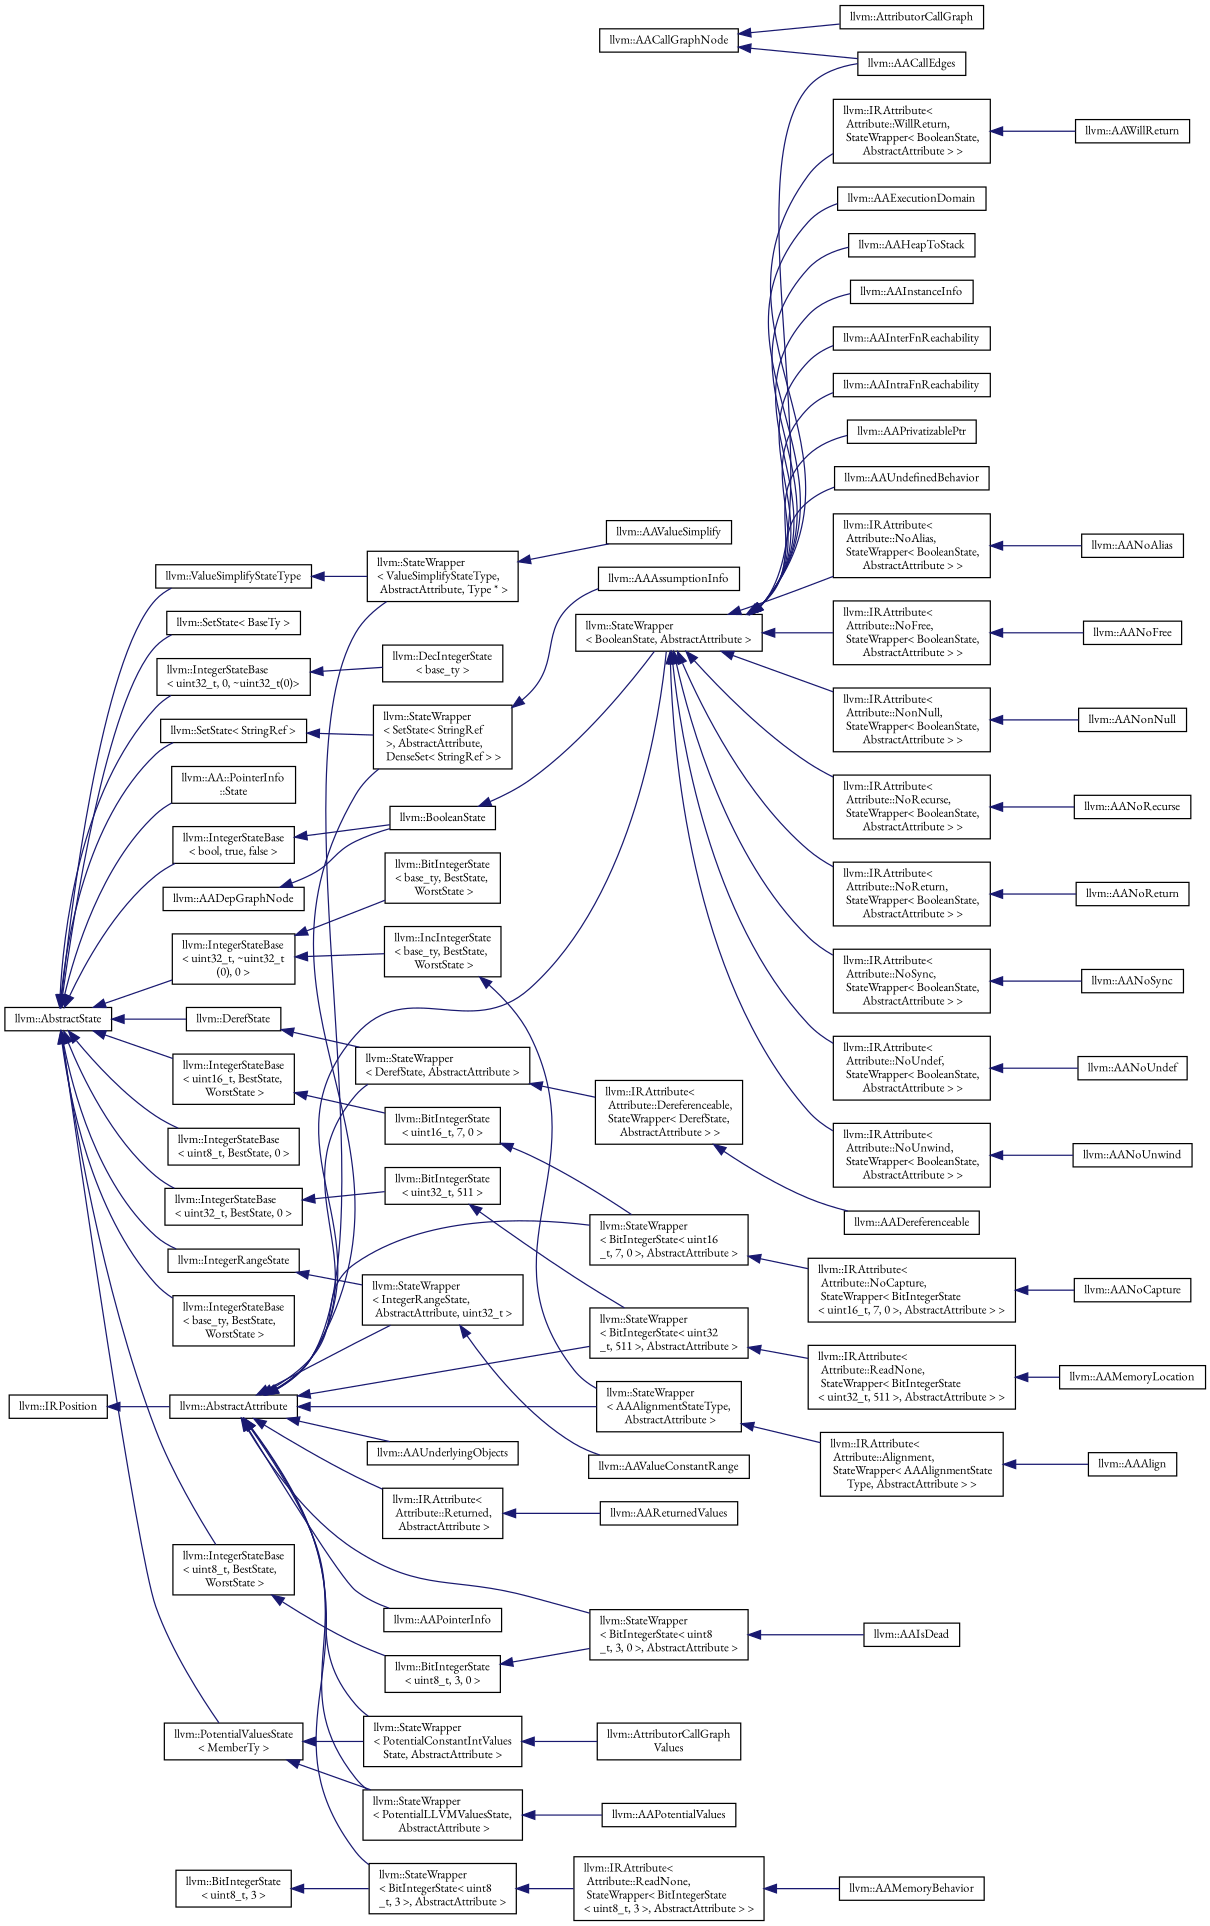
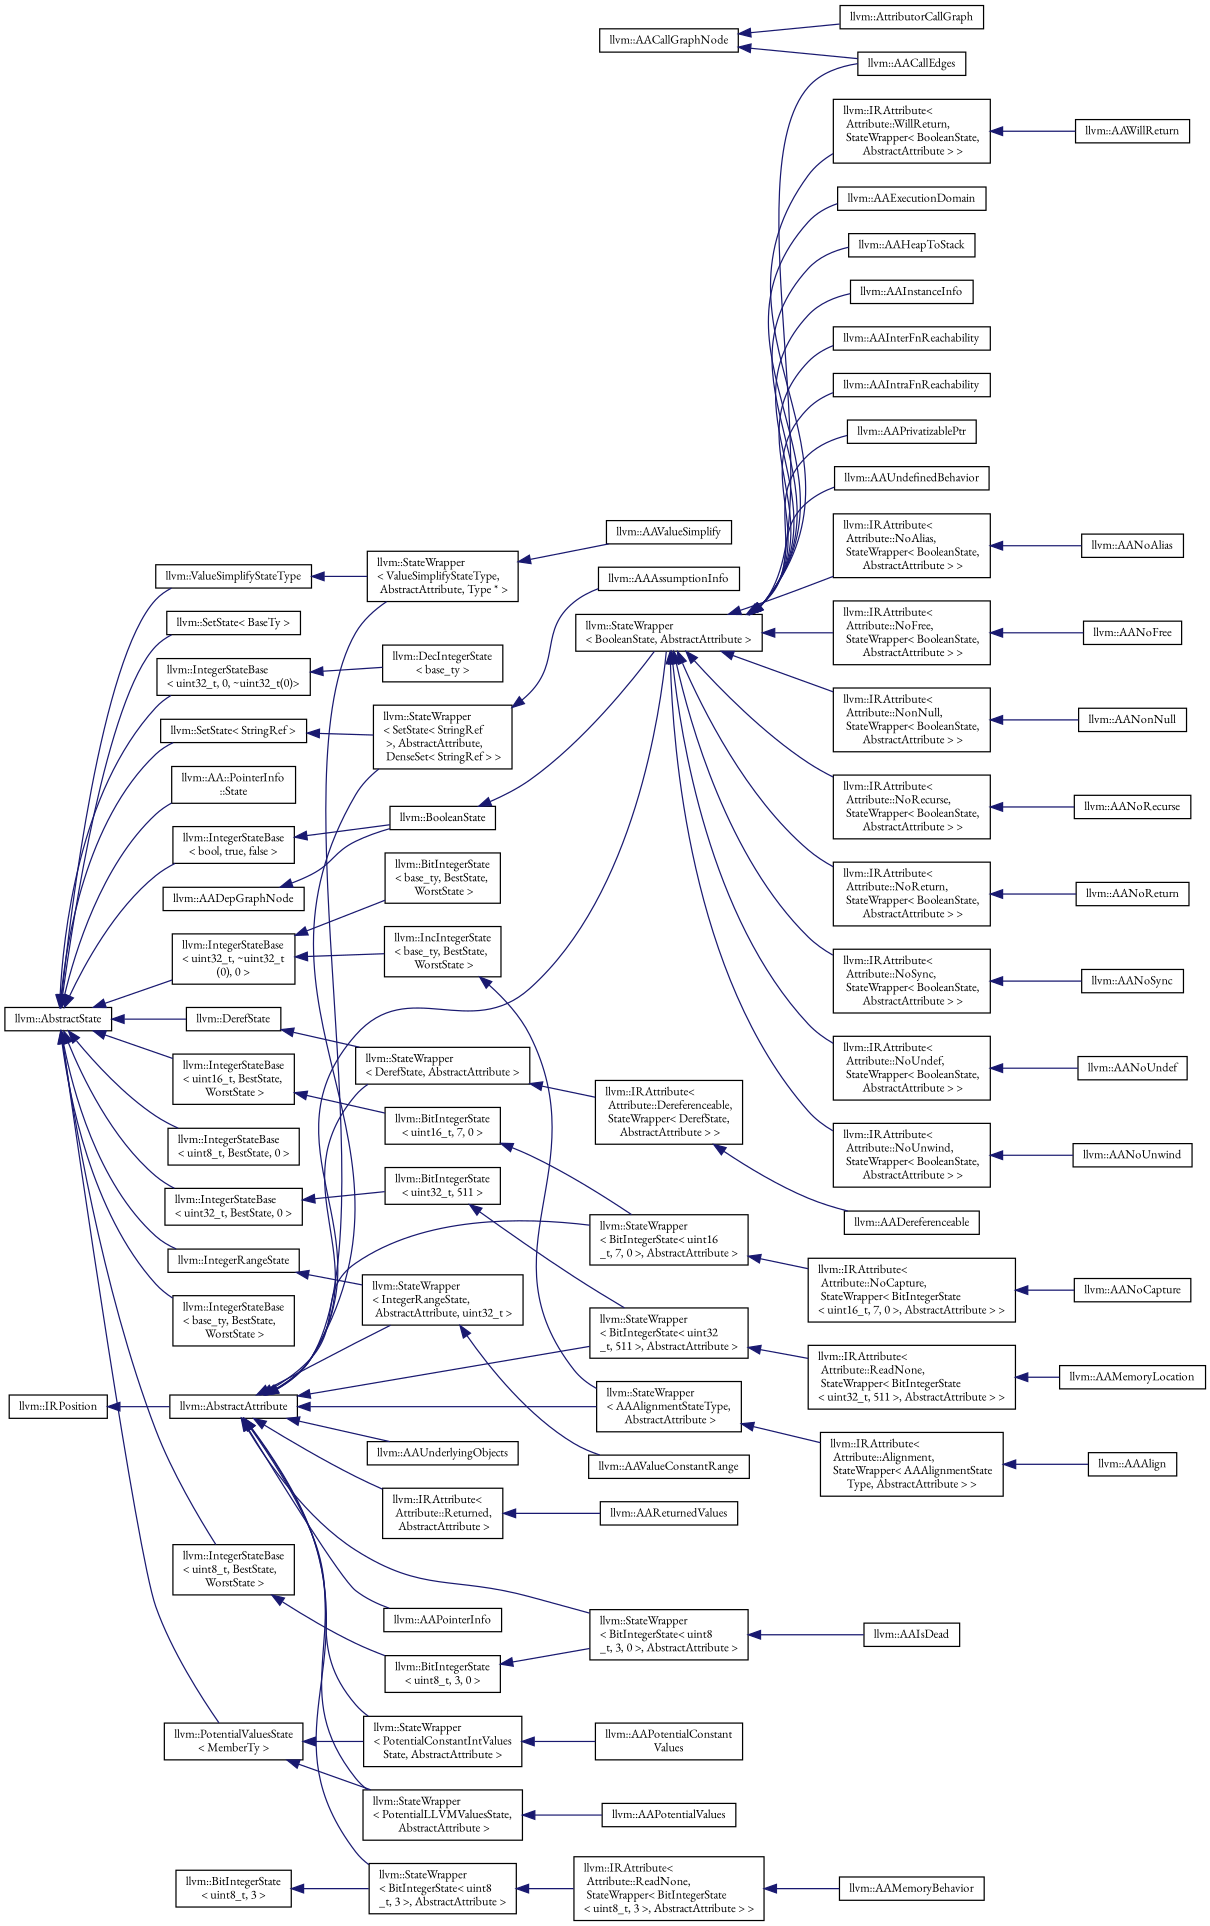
(669, 1741) -> (669, 1741)
